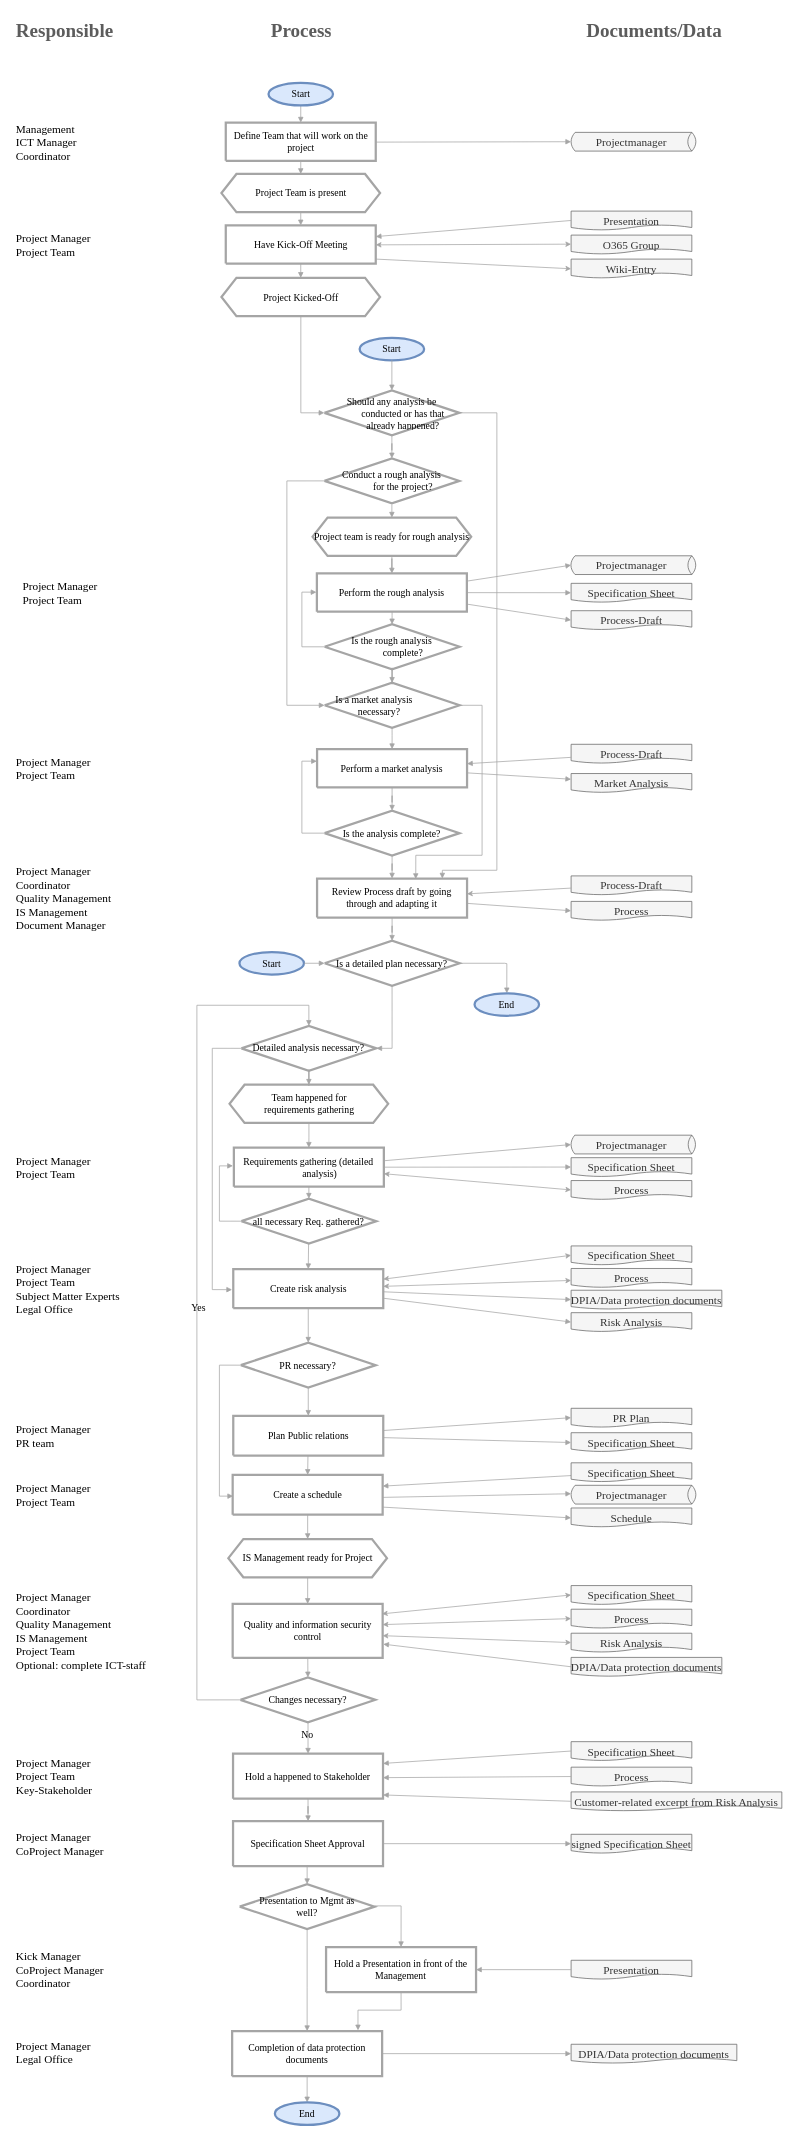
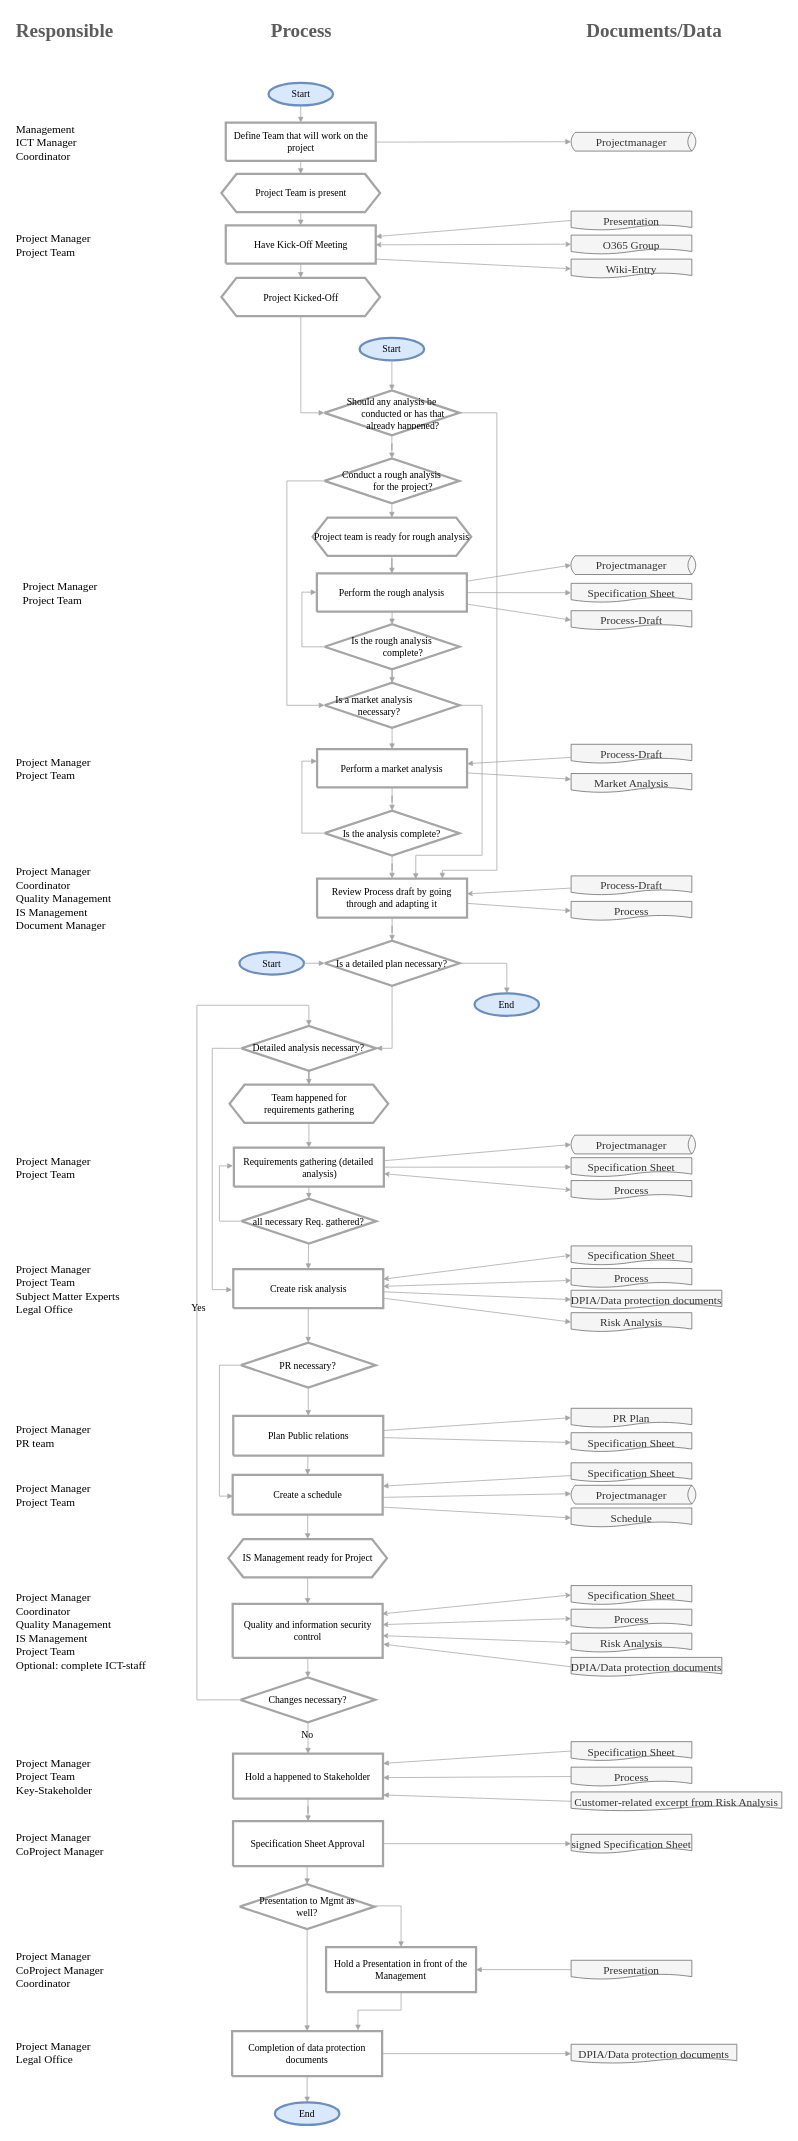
(68, 1970) -> (68, 1970)
